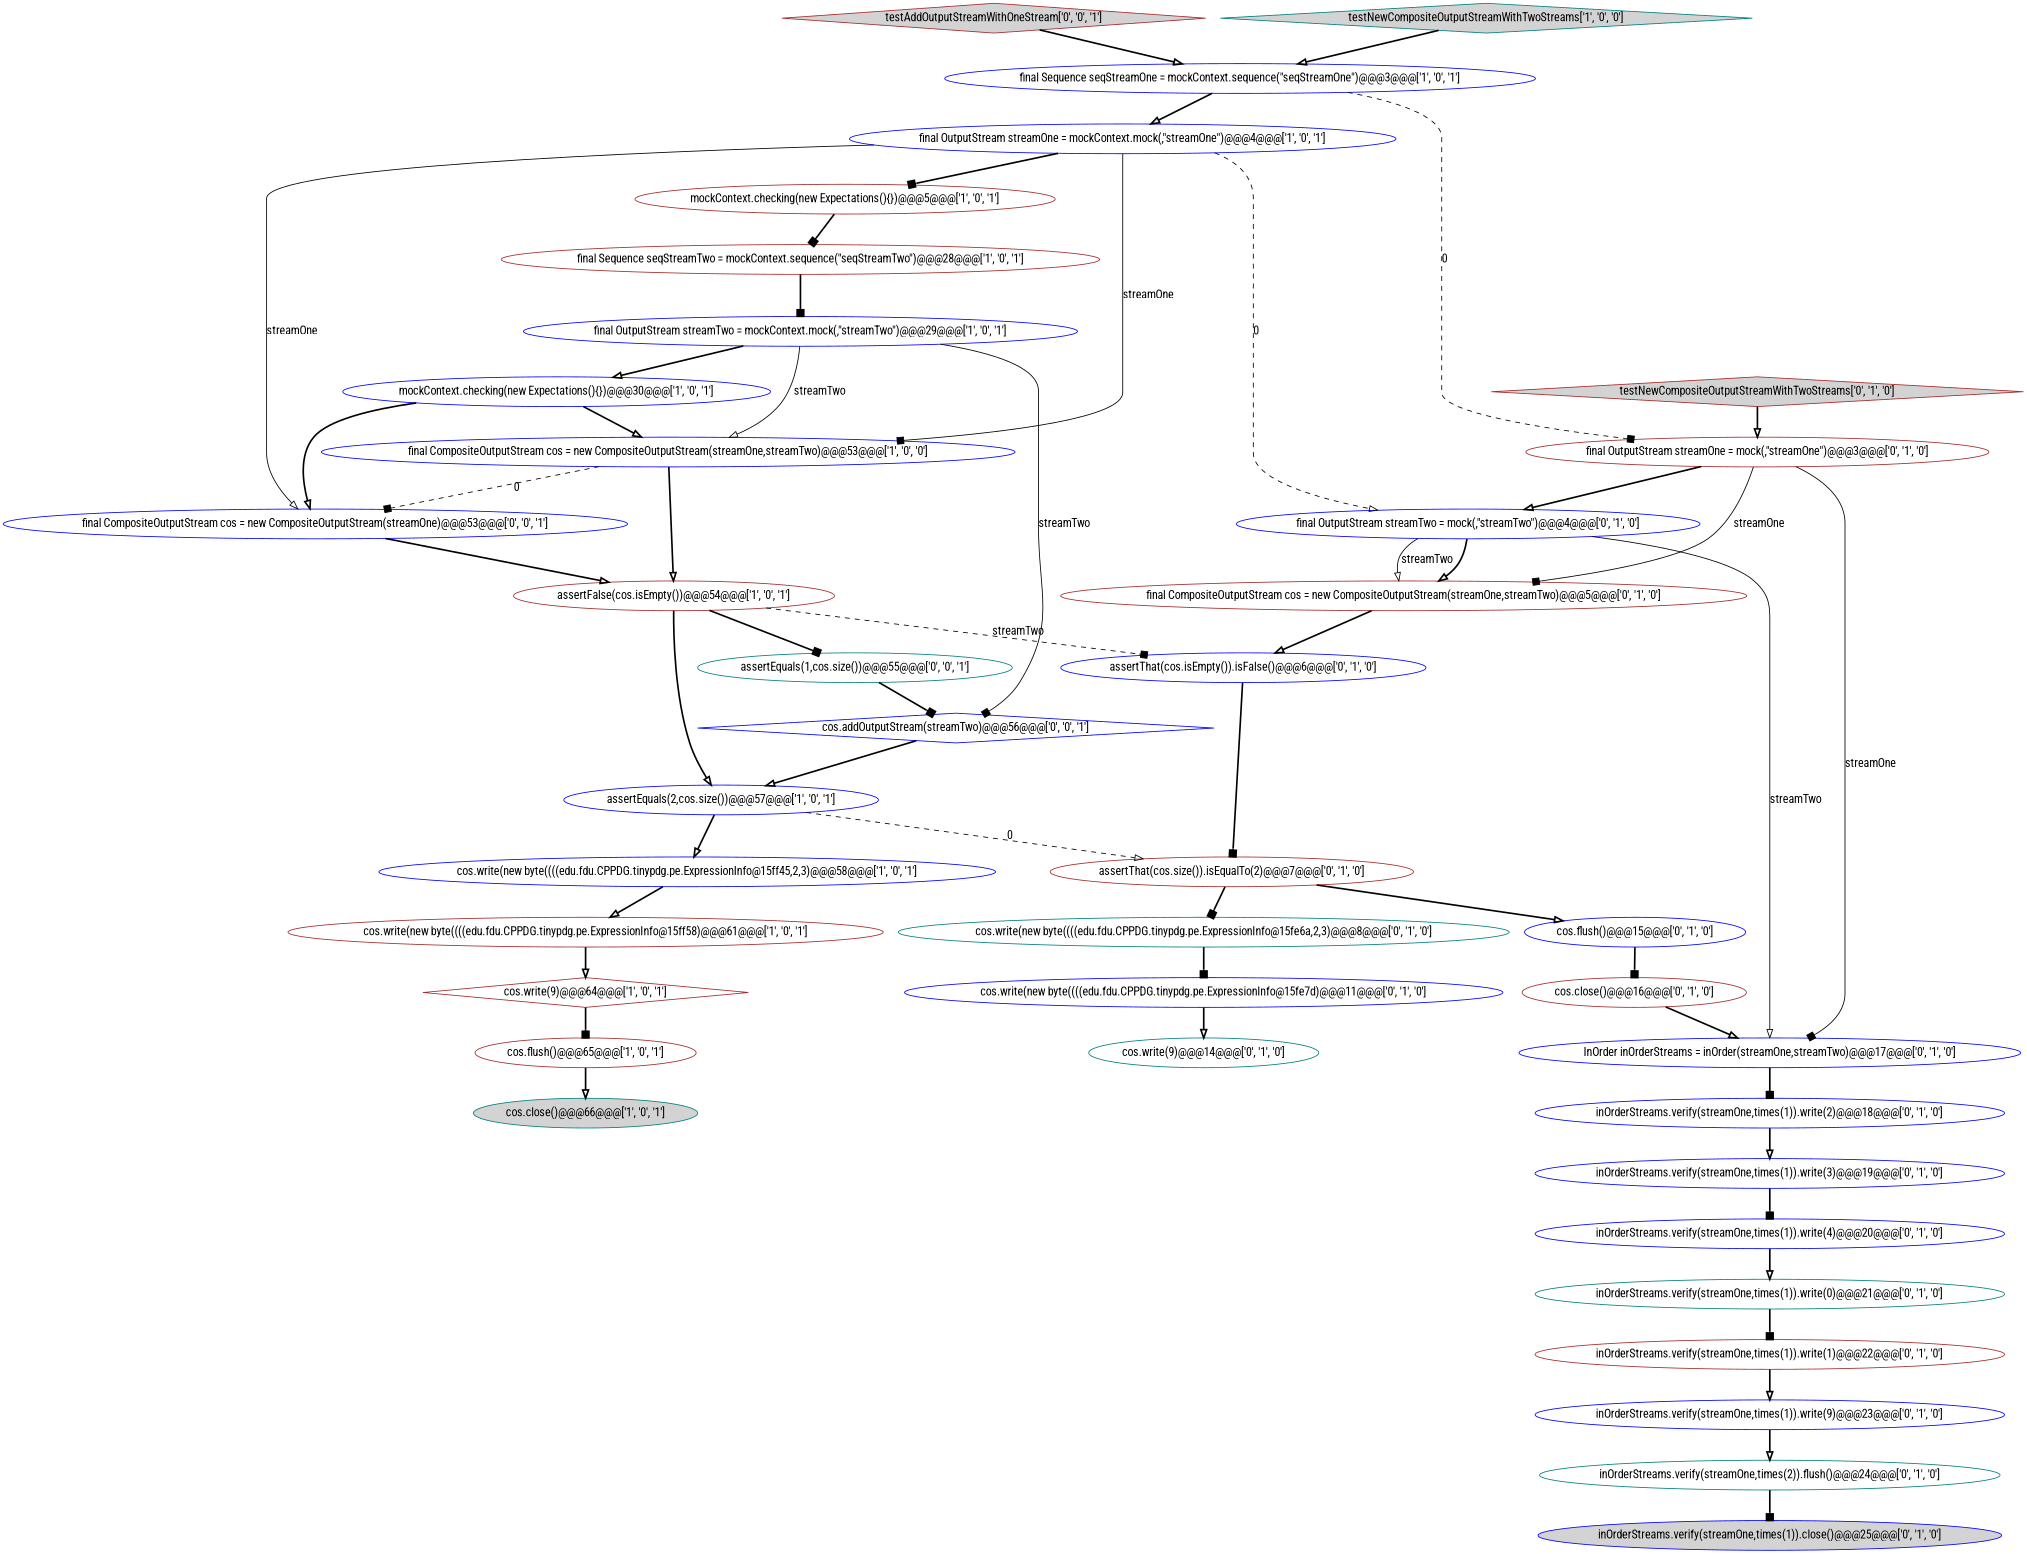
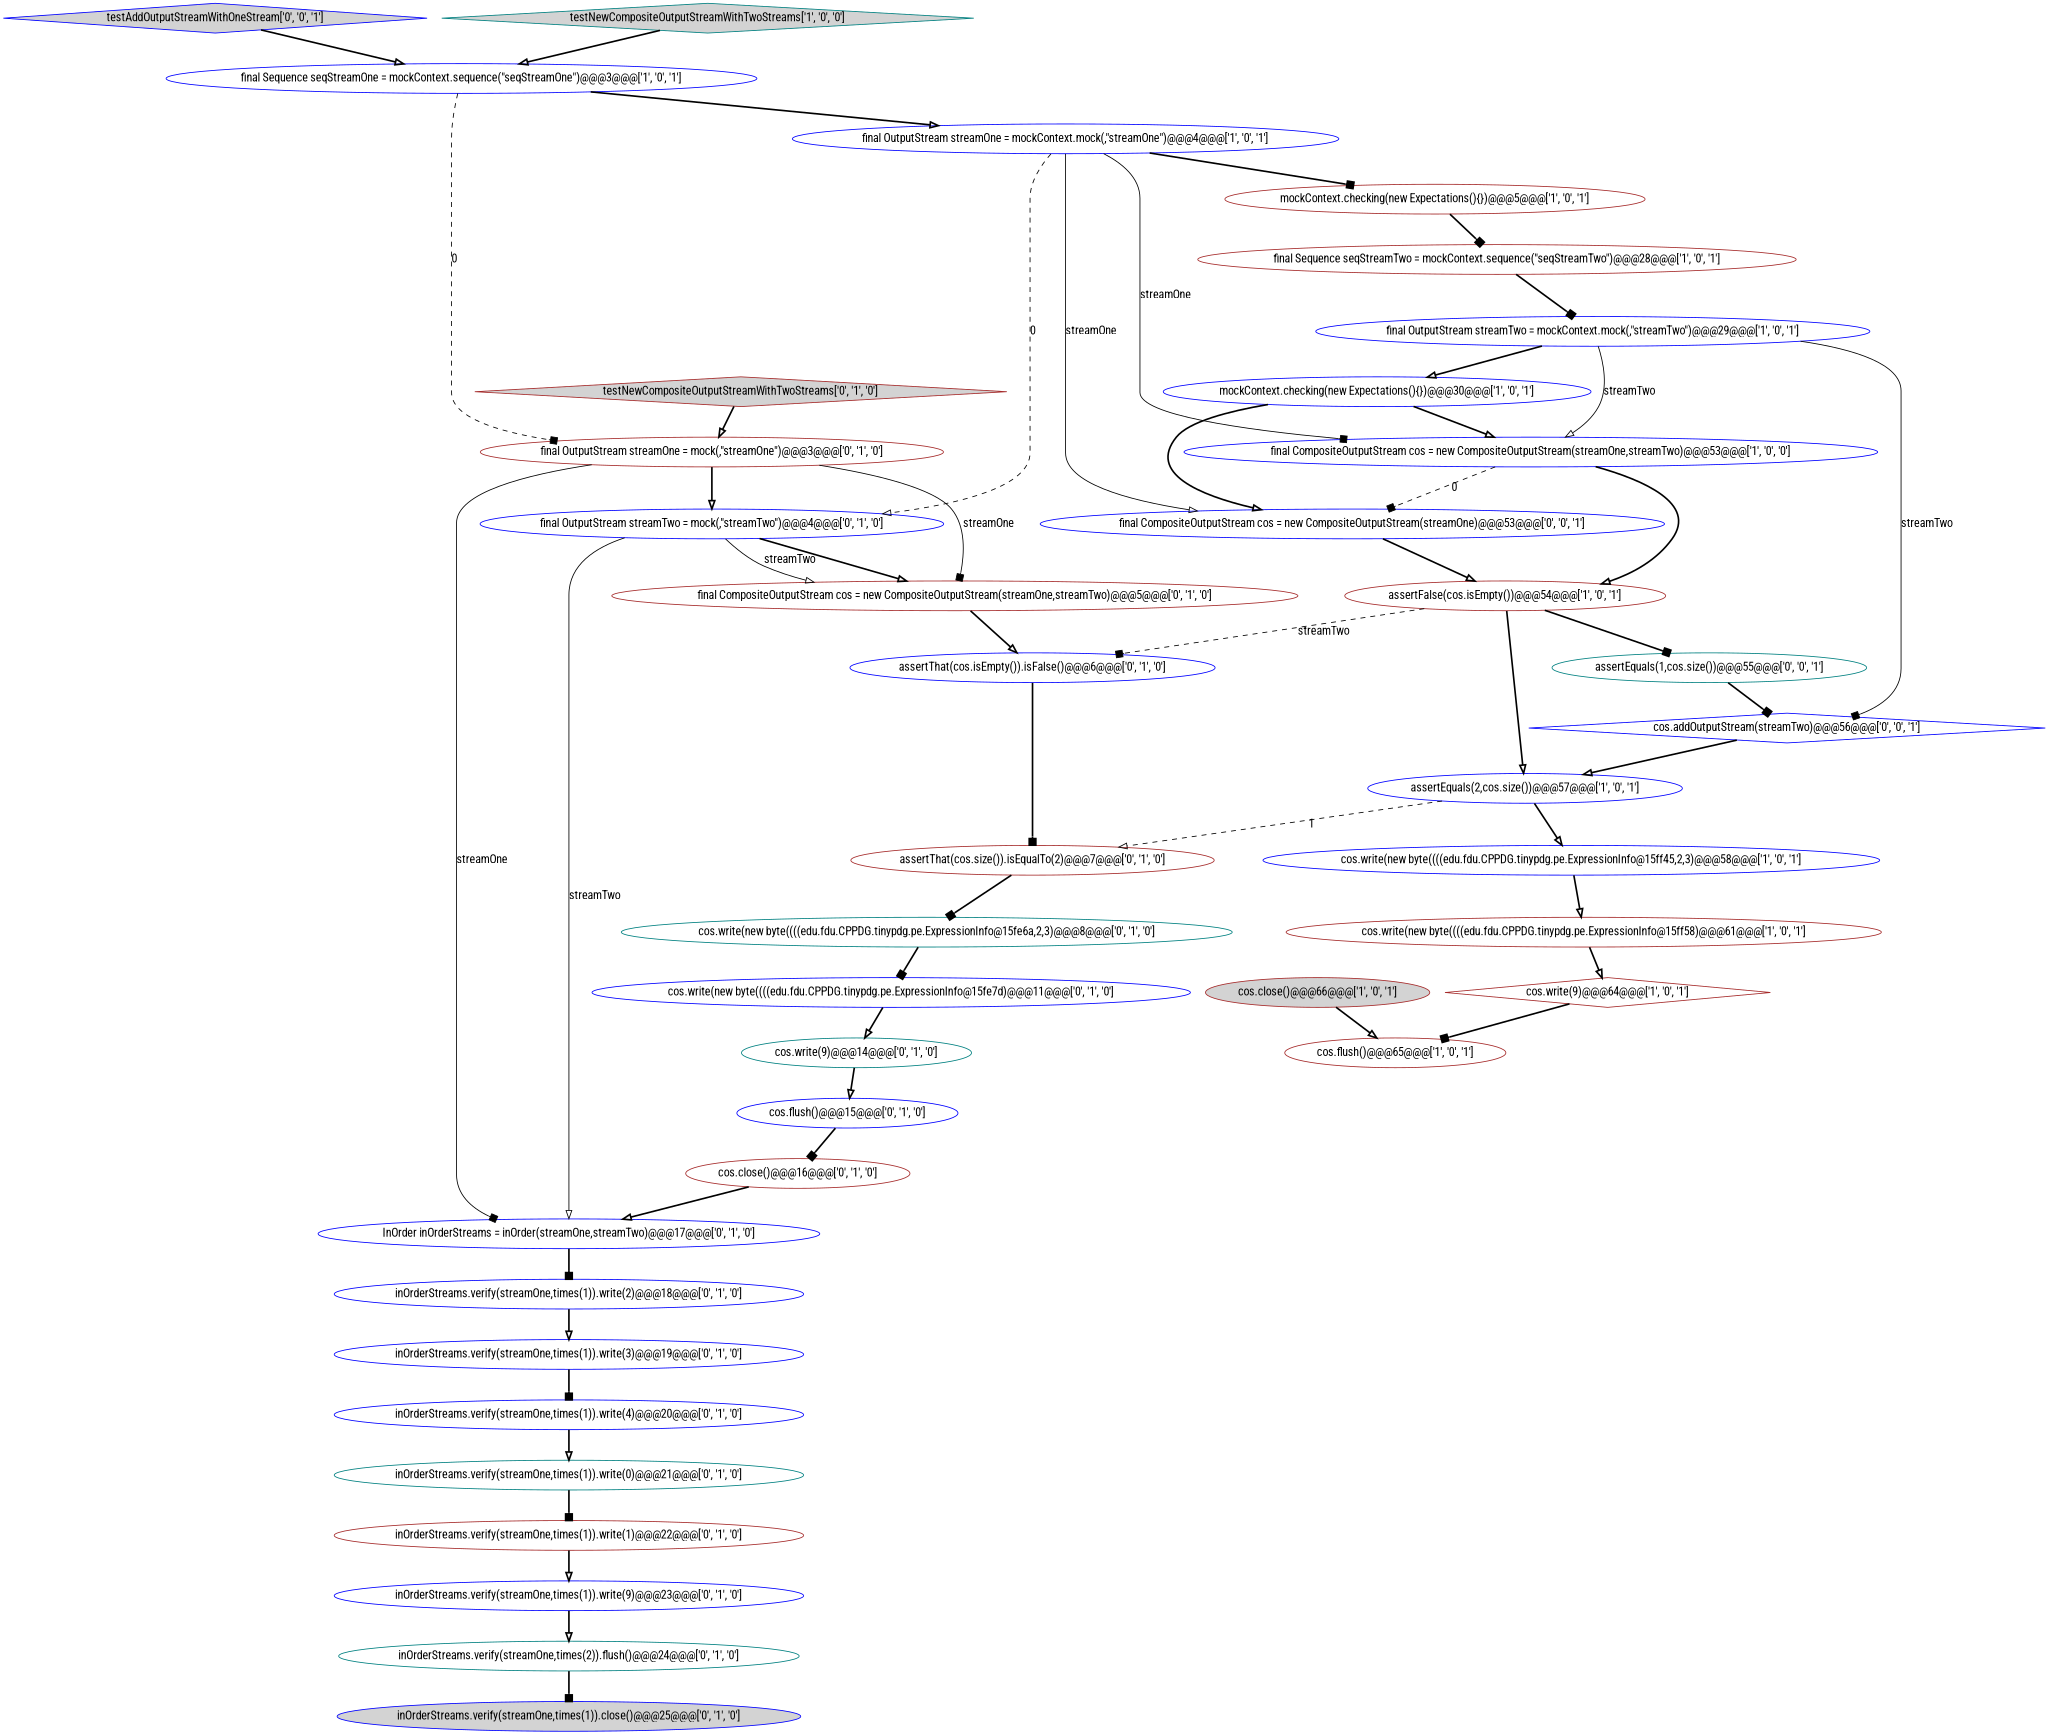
(994, 18) -> (215, 18)
(1010, 836) -> (1311, 824)
(1436, 902) -> (853, 1079)
(586, 1079) -> (1353, 1020)
(586, 1113) -> (1318, 992)
